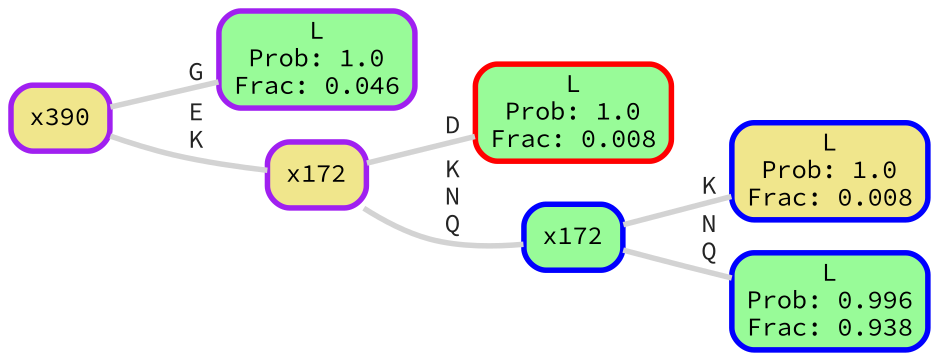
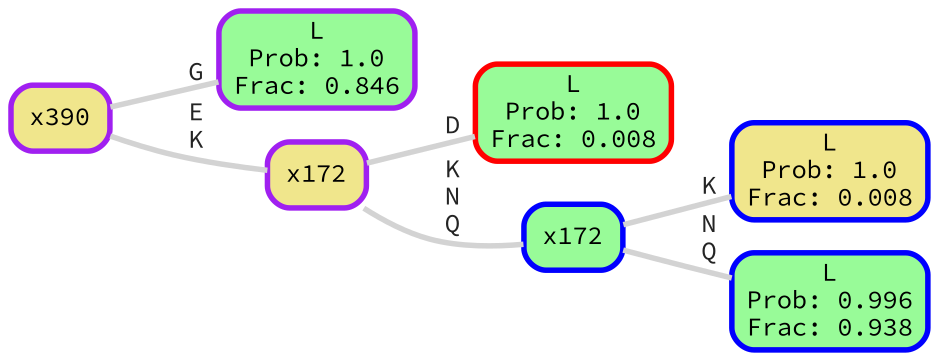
(317, 60) -> (317, 60)
